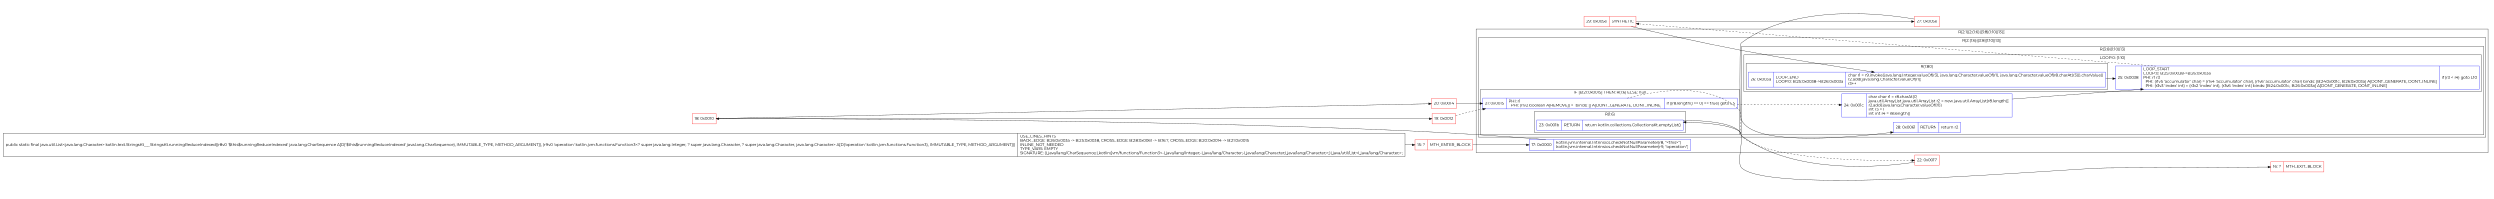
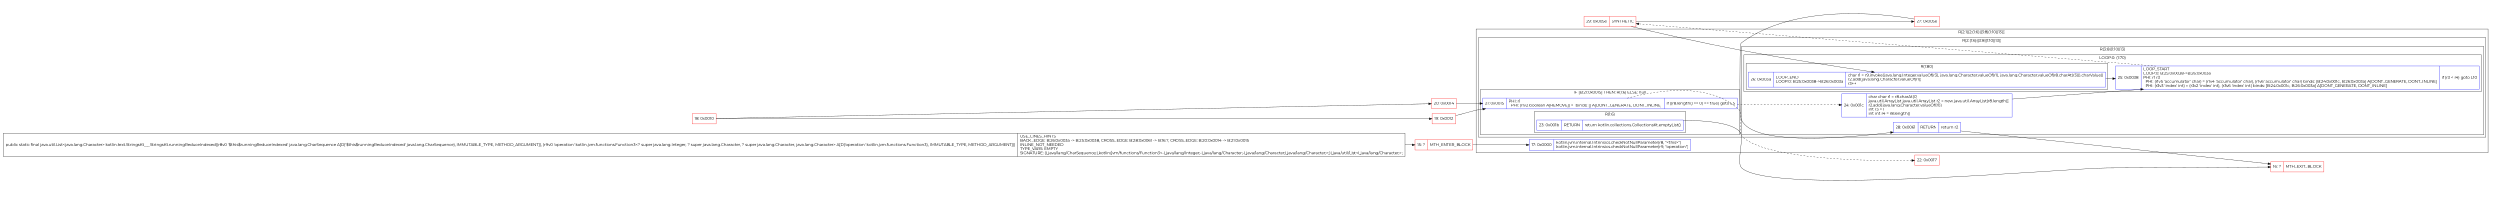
(2113, 58) -> (2113, 58)
(1469, 112) -> (1469, 112)
(1133, 123) -> none
none -> (2114, 147)
(1796, 159) -> none
